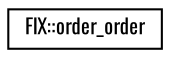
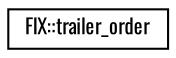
(85, 29) -> (88, 29)
